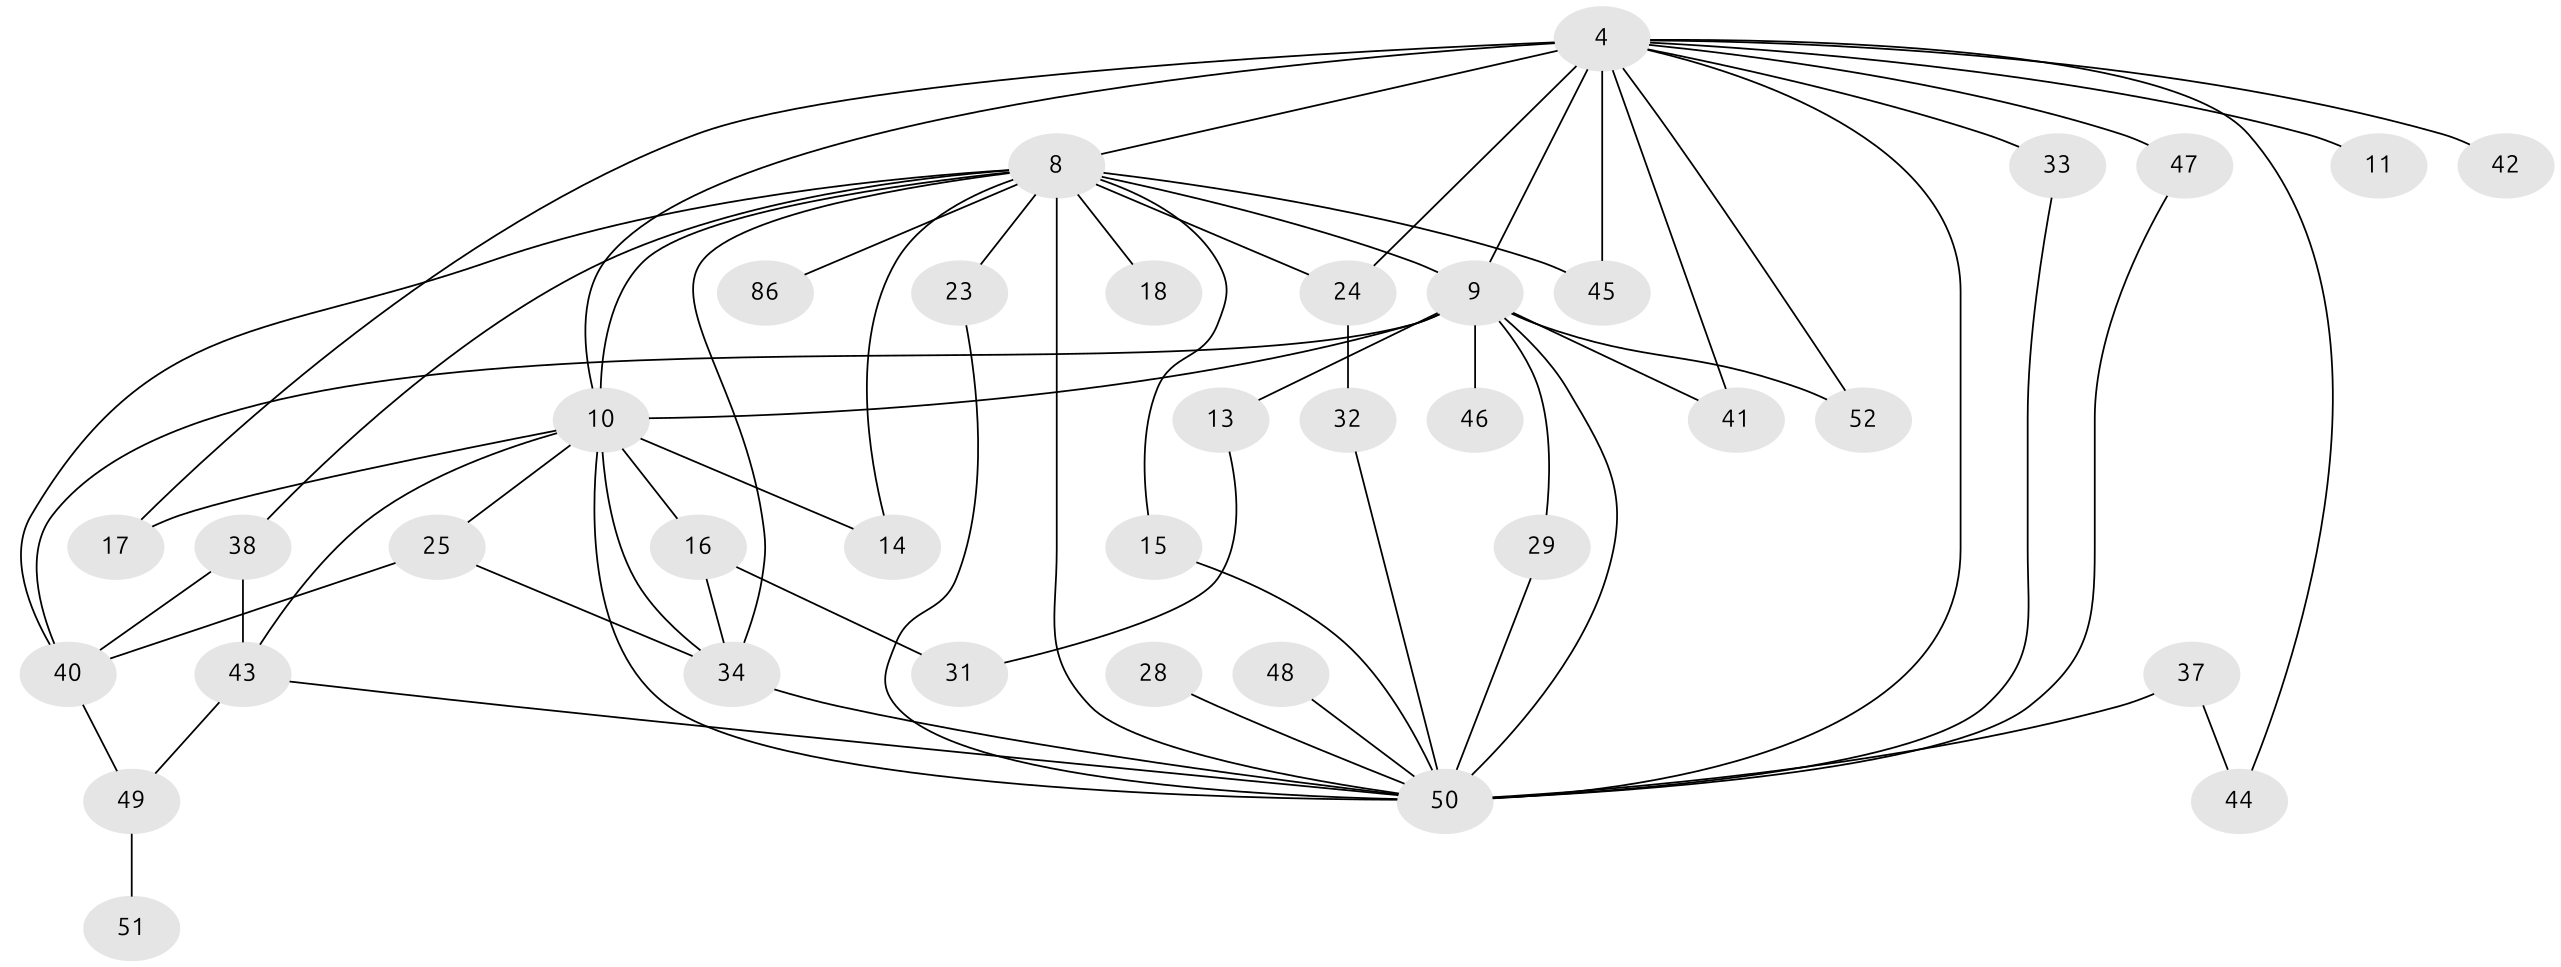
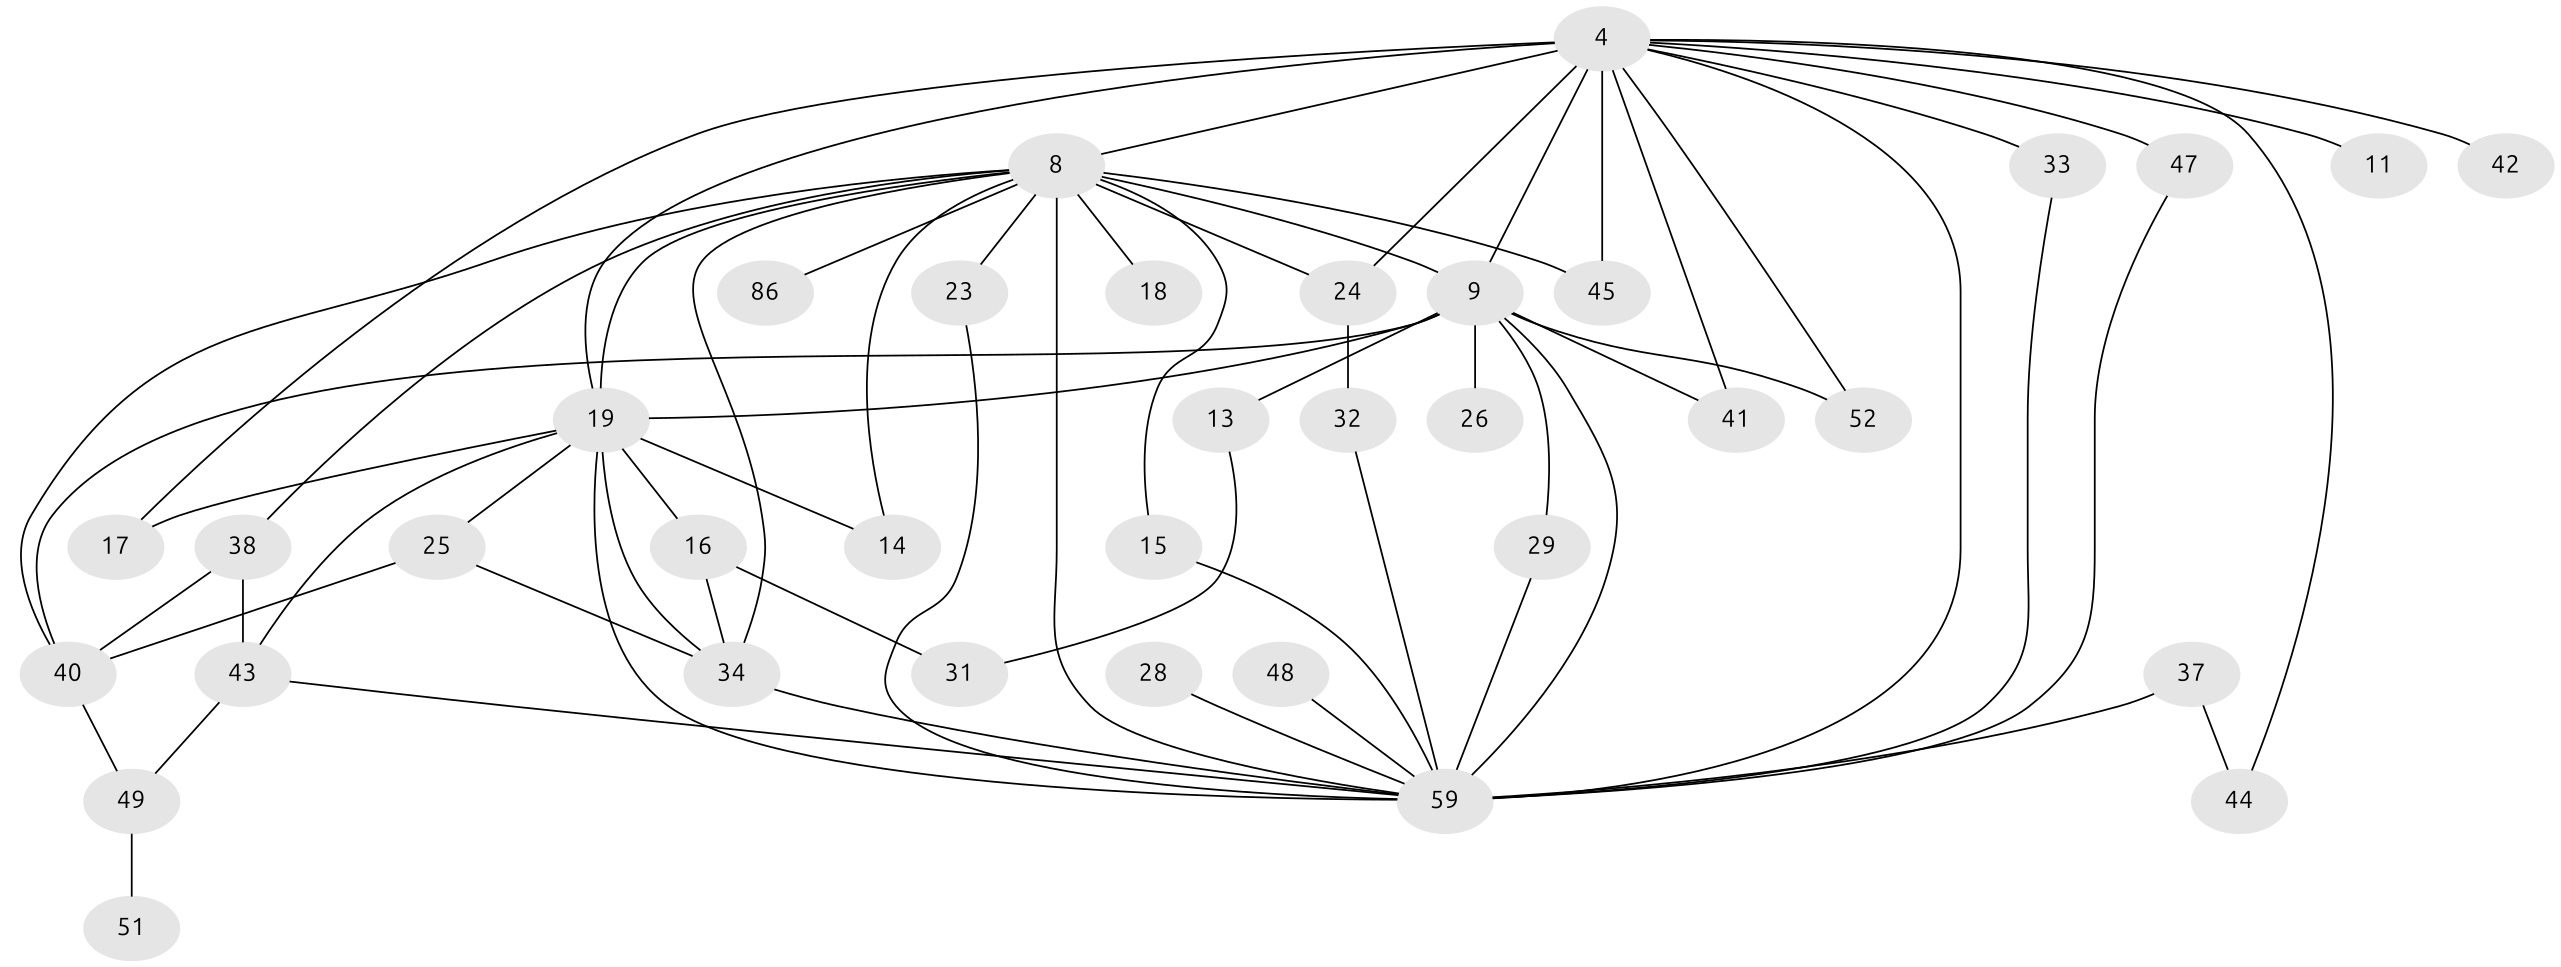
(601, 420) -> (601, 420)
(1475, 420) -> (1475, 420)
(1445, 801) -> (1445, 801)
